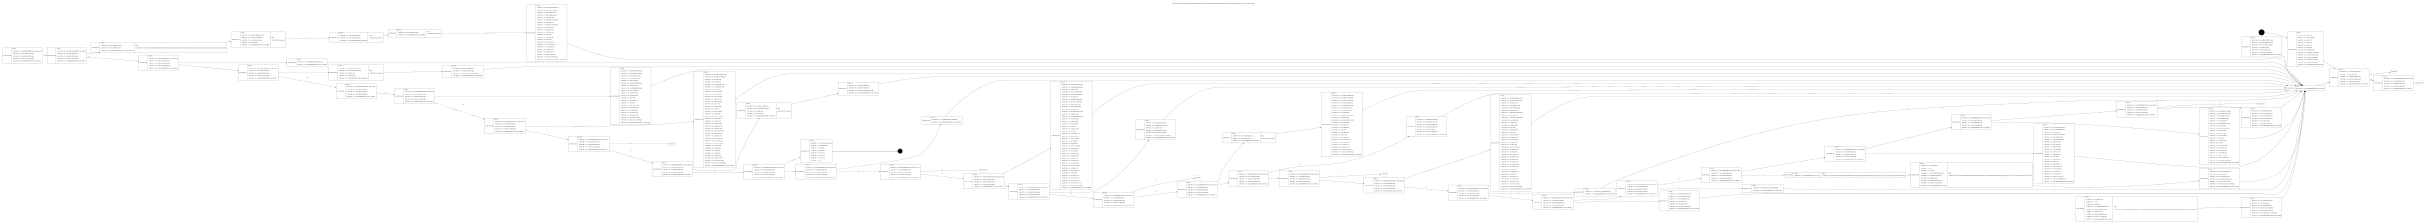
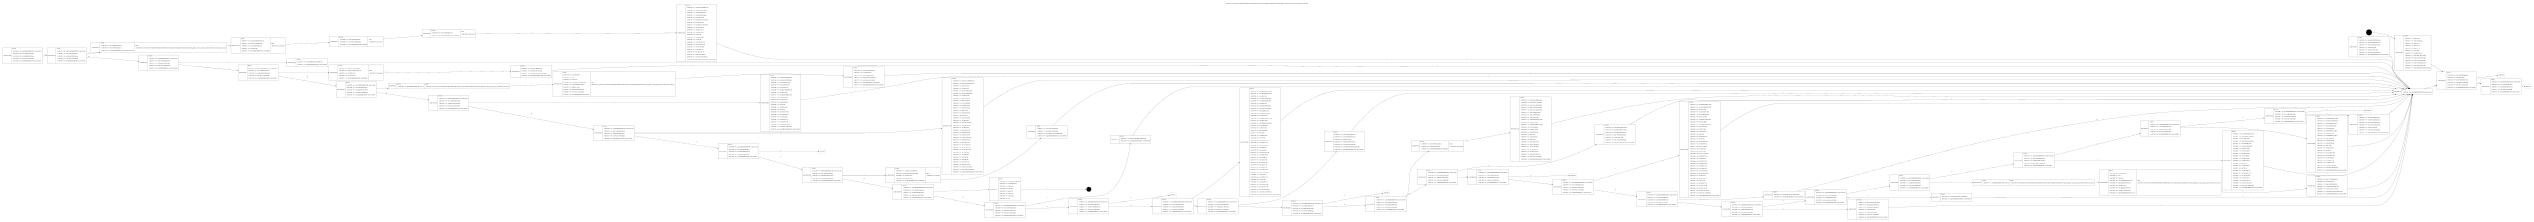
none -> (449, 86)
